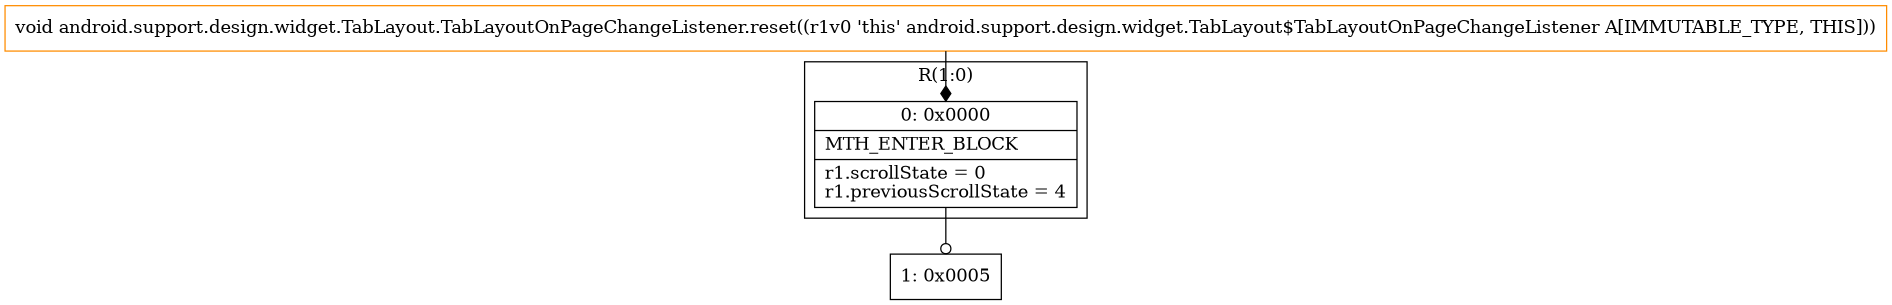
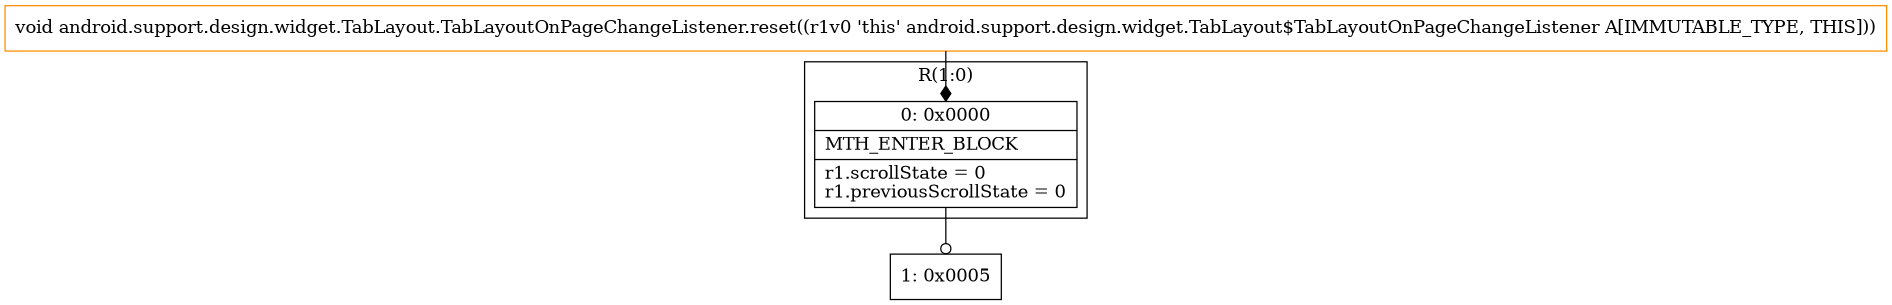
(946, 192) -> (946, 192)
